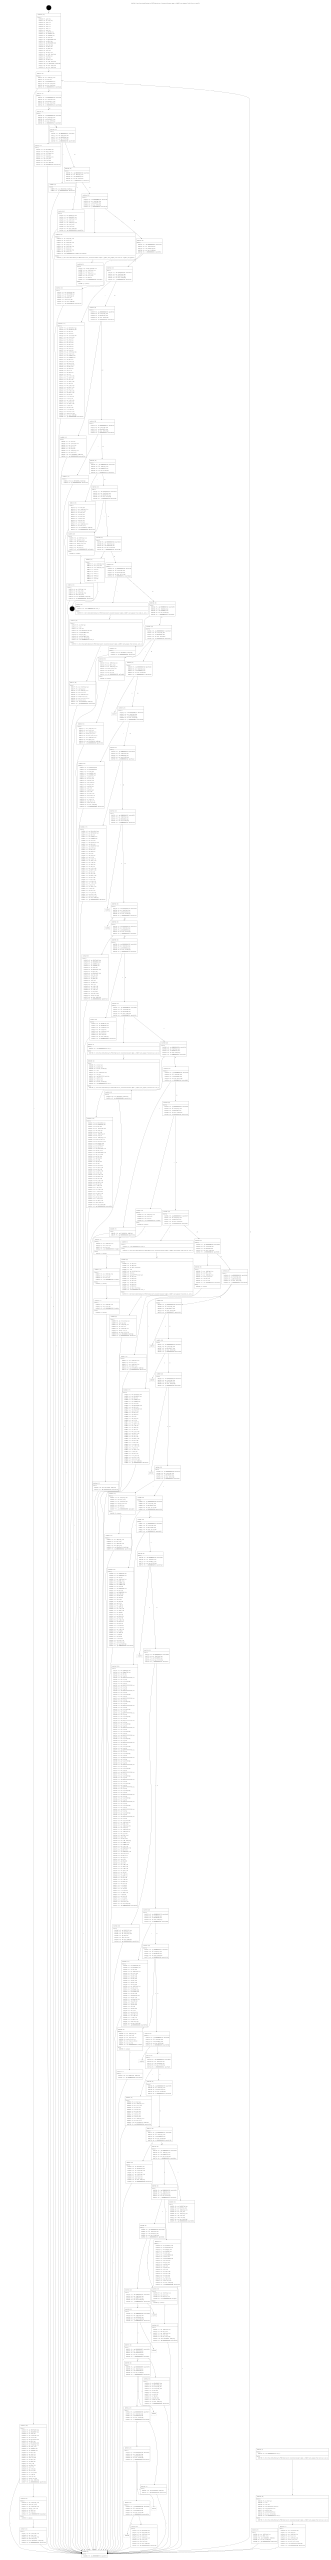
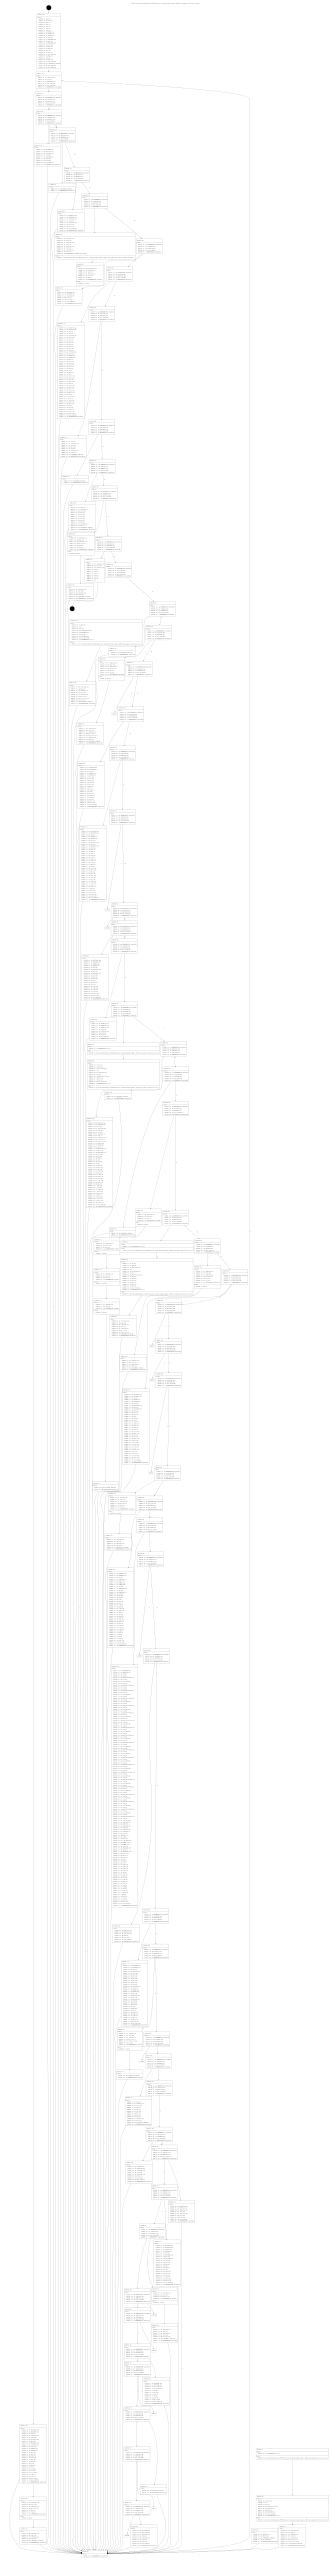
(112, 609) -> none
